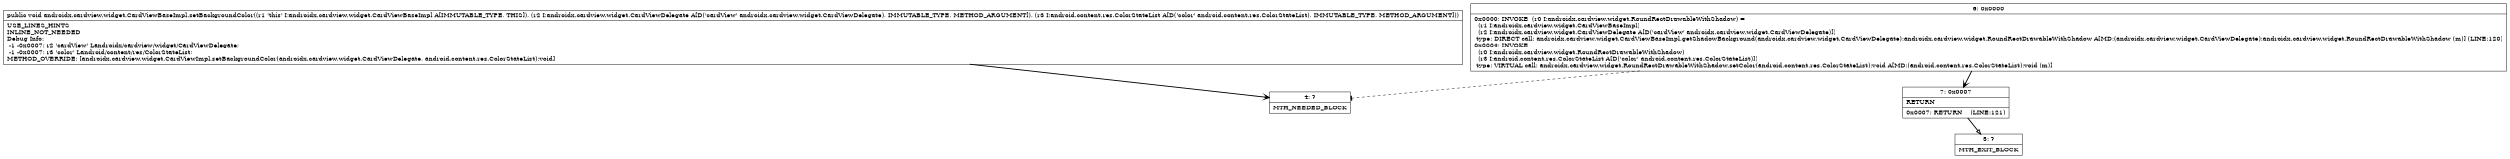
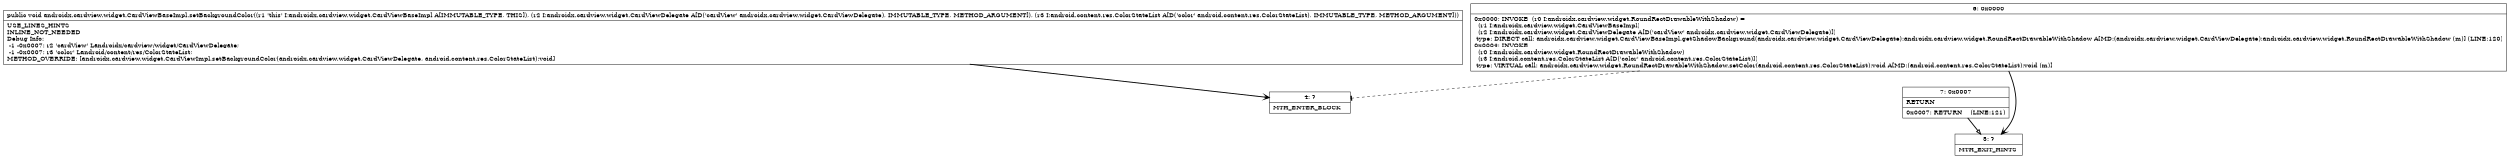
(1969, 77) -> (2016, 102)
(1310, 108) -> (1307, 108)
(1989, 150) -> (1988, 150)
